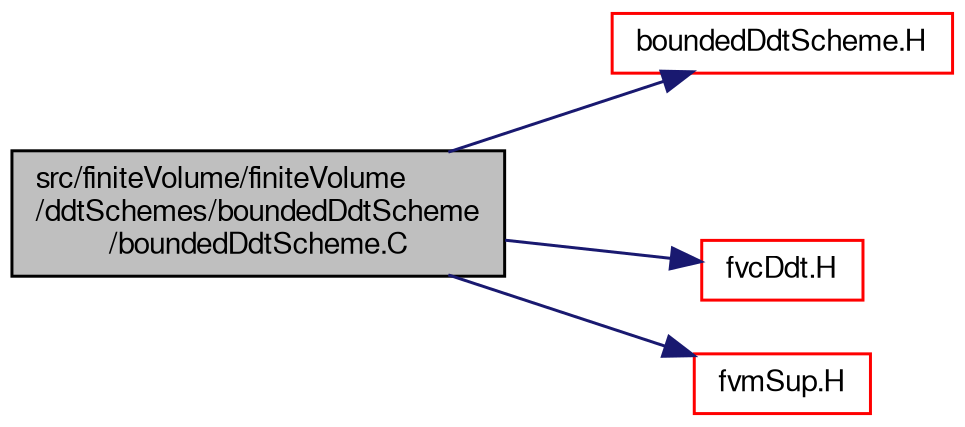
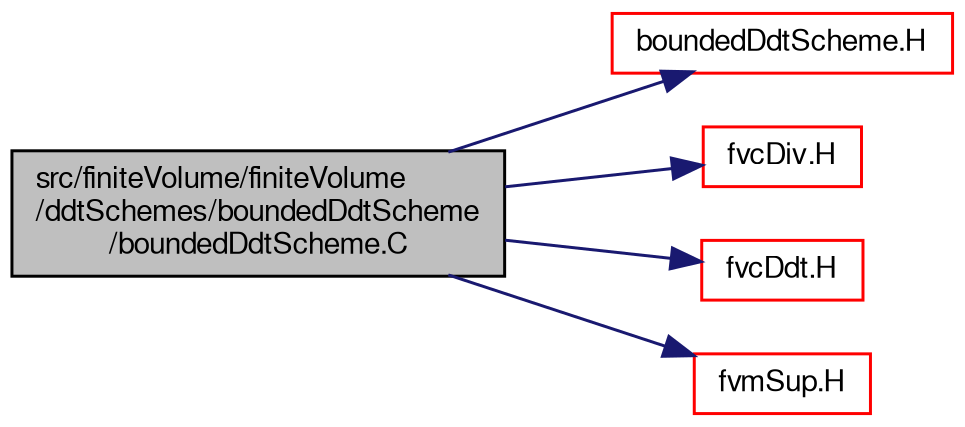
none -> (782, 157)
